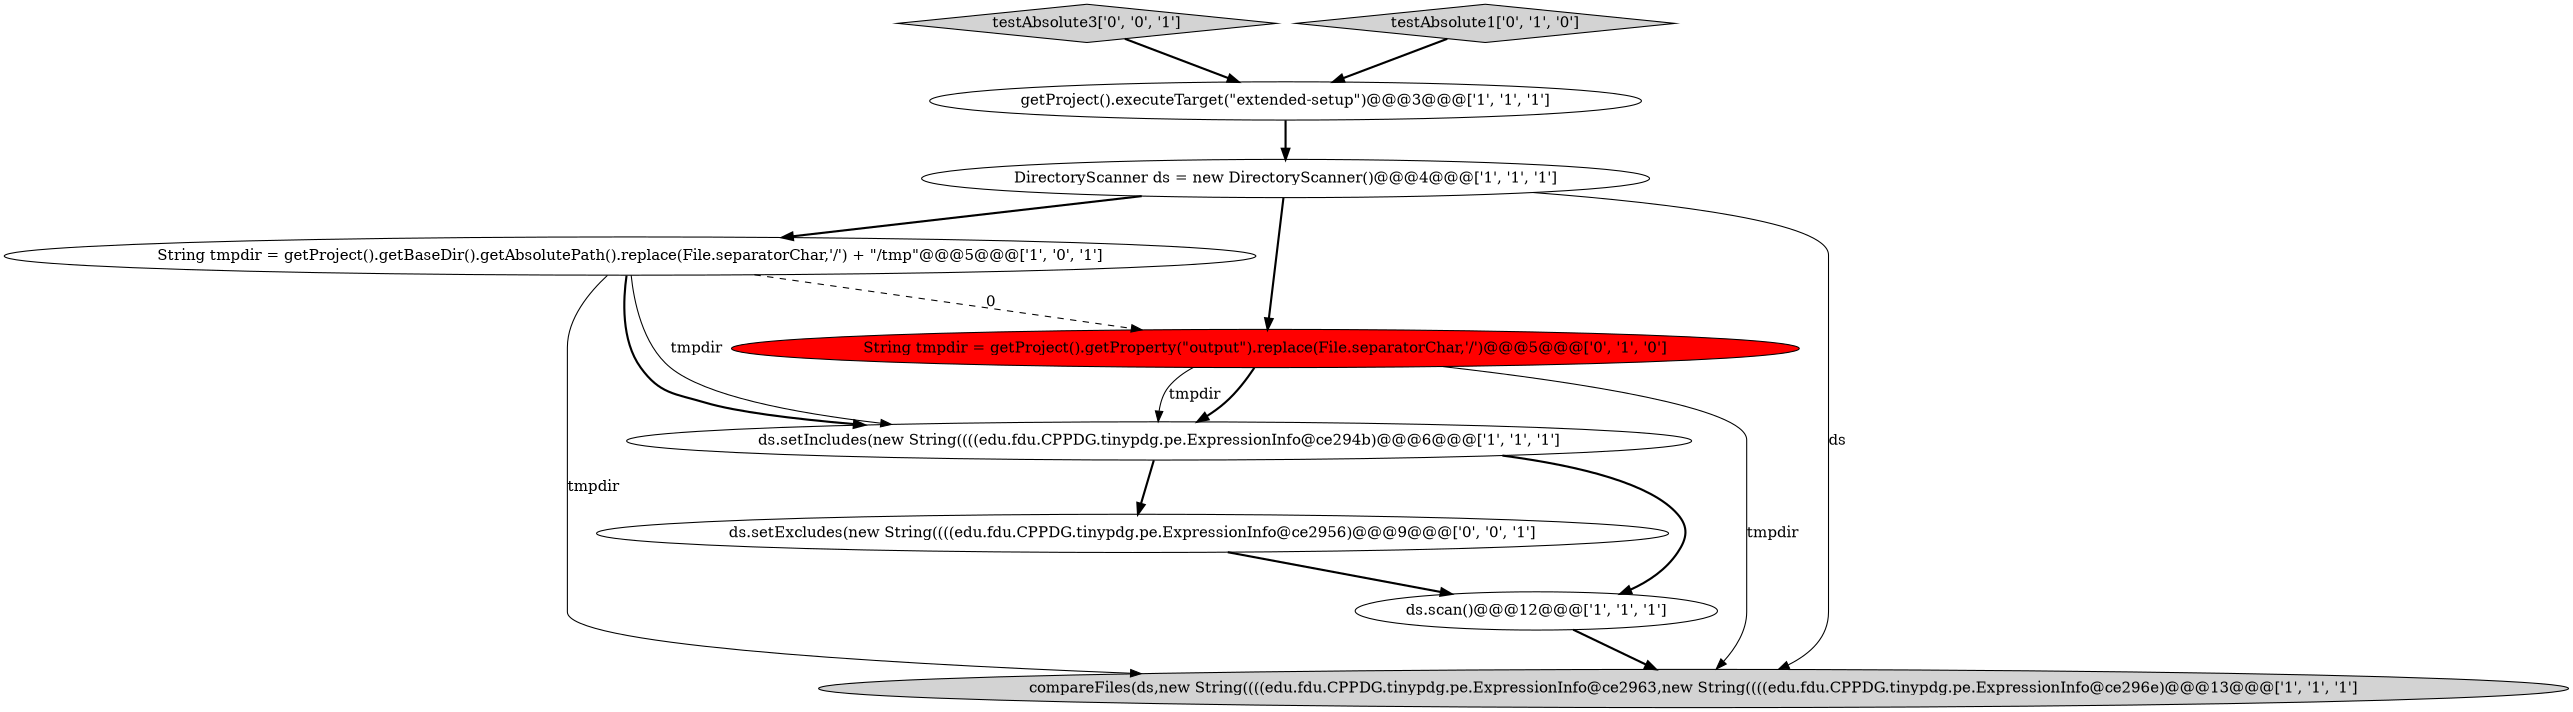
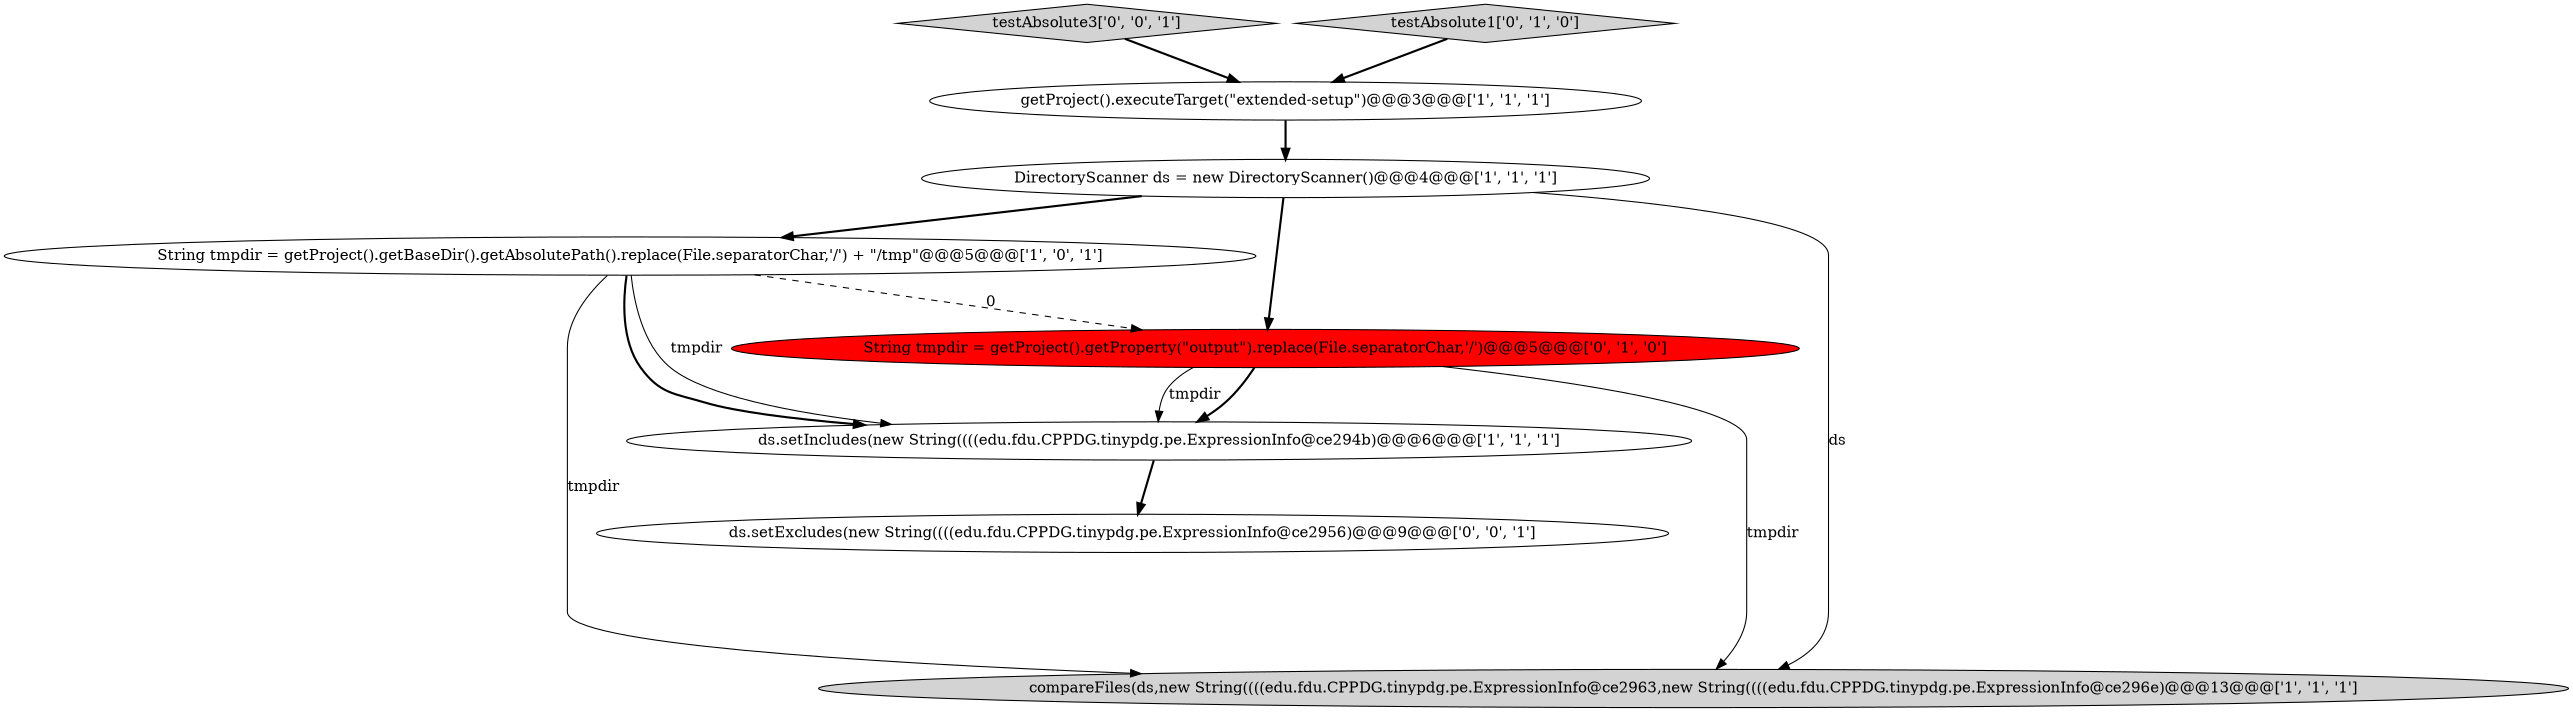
(1536, 611) -> none
